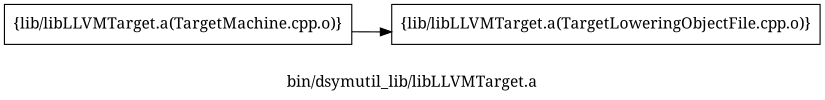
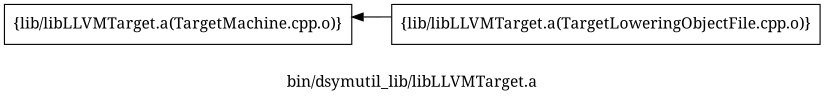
(366, 32) -> (377, 17)
